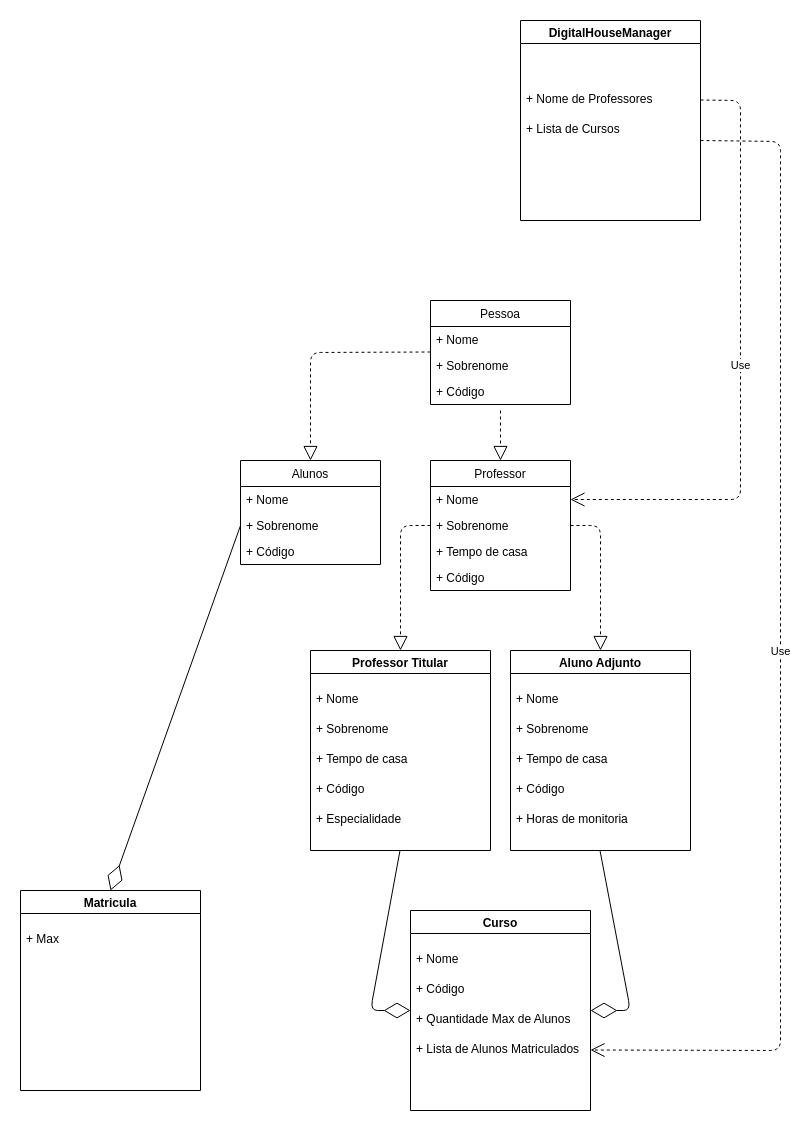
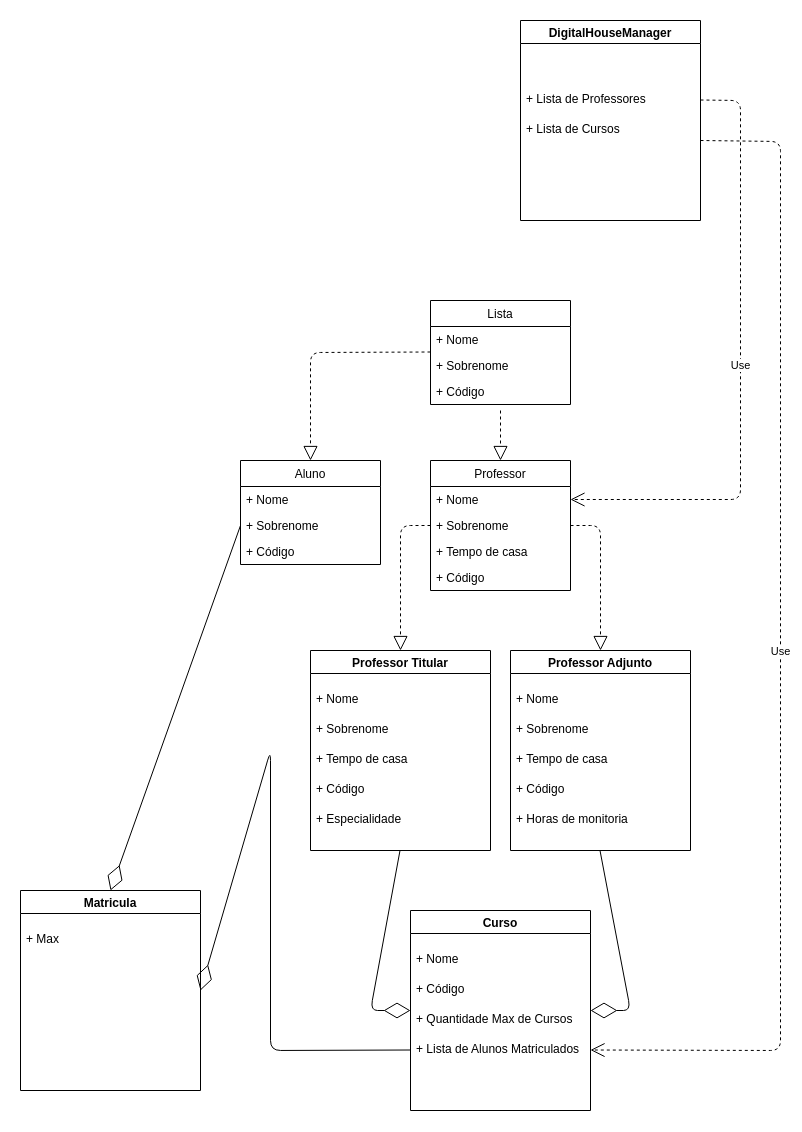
(592, 99) -> (594, 99)
(500, 314) -> (500, 314)
(310, 474) -> (310, 474)
(600, 663) -> (600, 663)
none -> (271, 858)
(494, 1019) -> (496, 1019)
